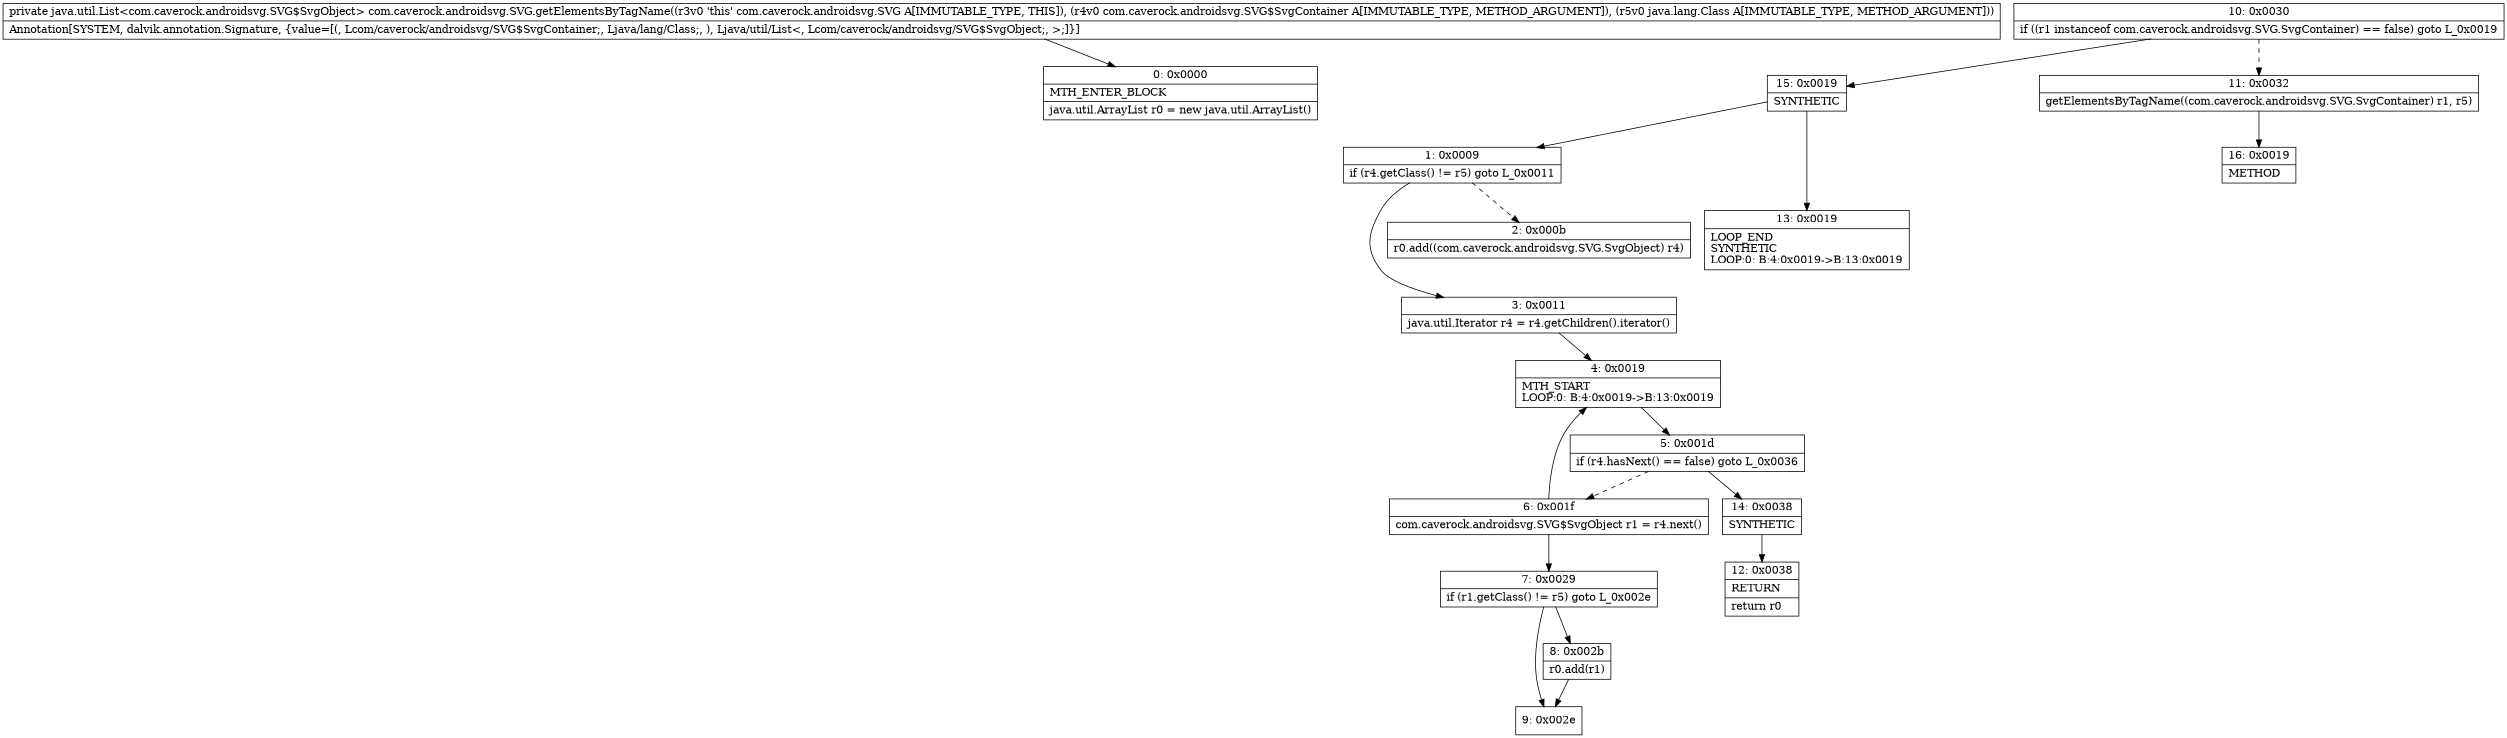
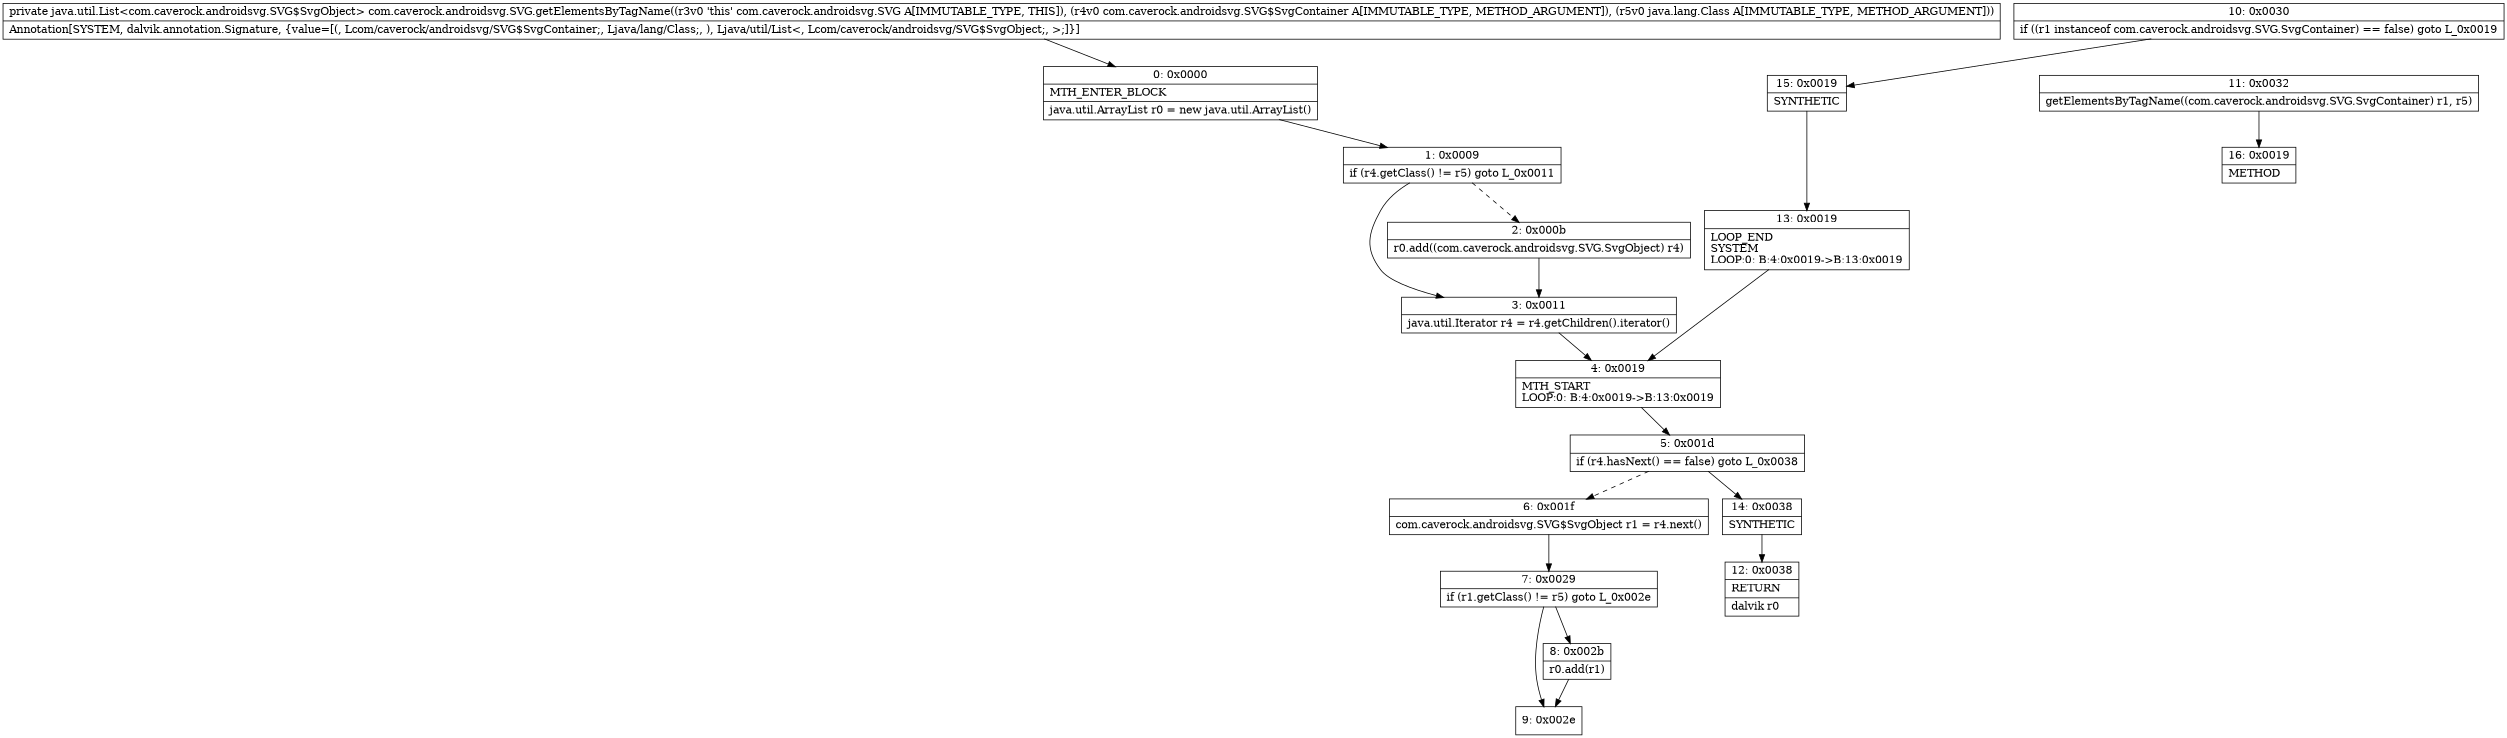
(2259, 54) -> none
(1656, 124) -> (1329, 133)
(1744, 249) -> (1735, 249)
none -> (1539, 274)
(1556, 452) -> (1712, 313)
(1687, 462) -> (1687, 462)
(1757, 607) -> (1756, 607)
